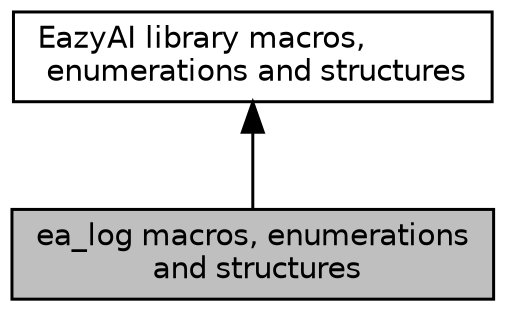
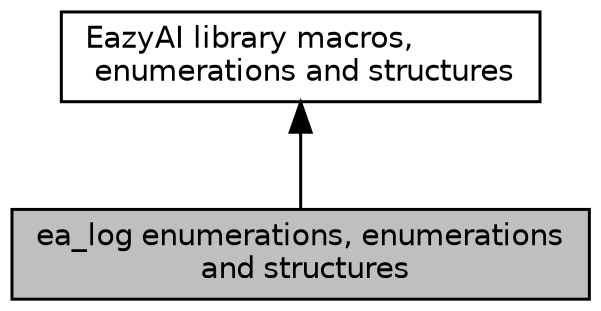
(253, 254) -> (301, 254)
